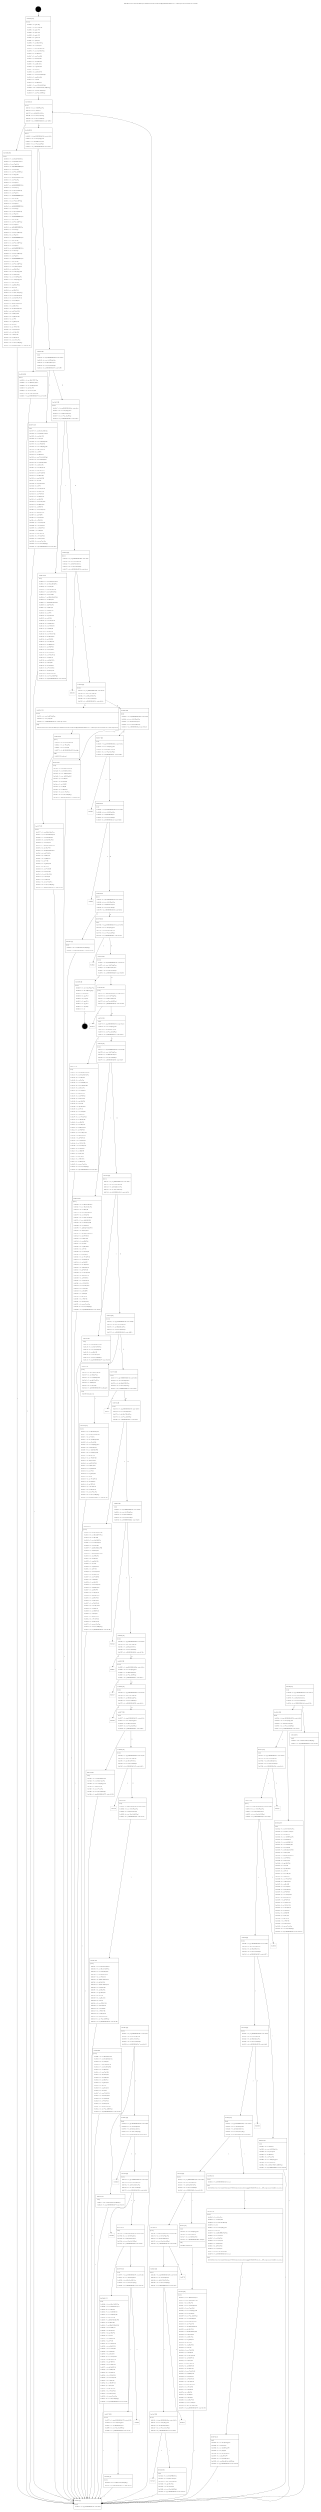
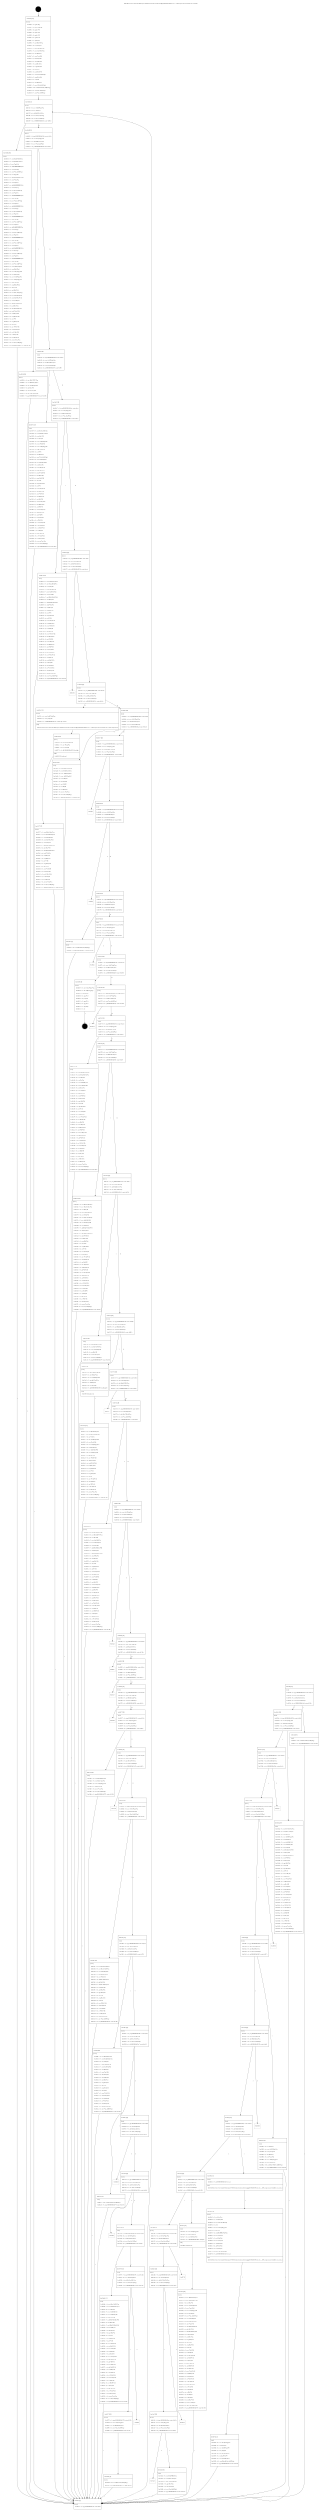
none -> (132, 1946)
